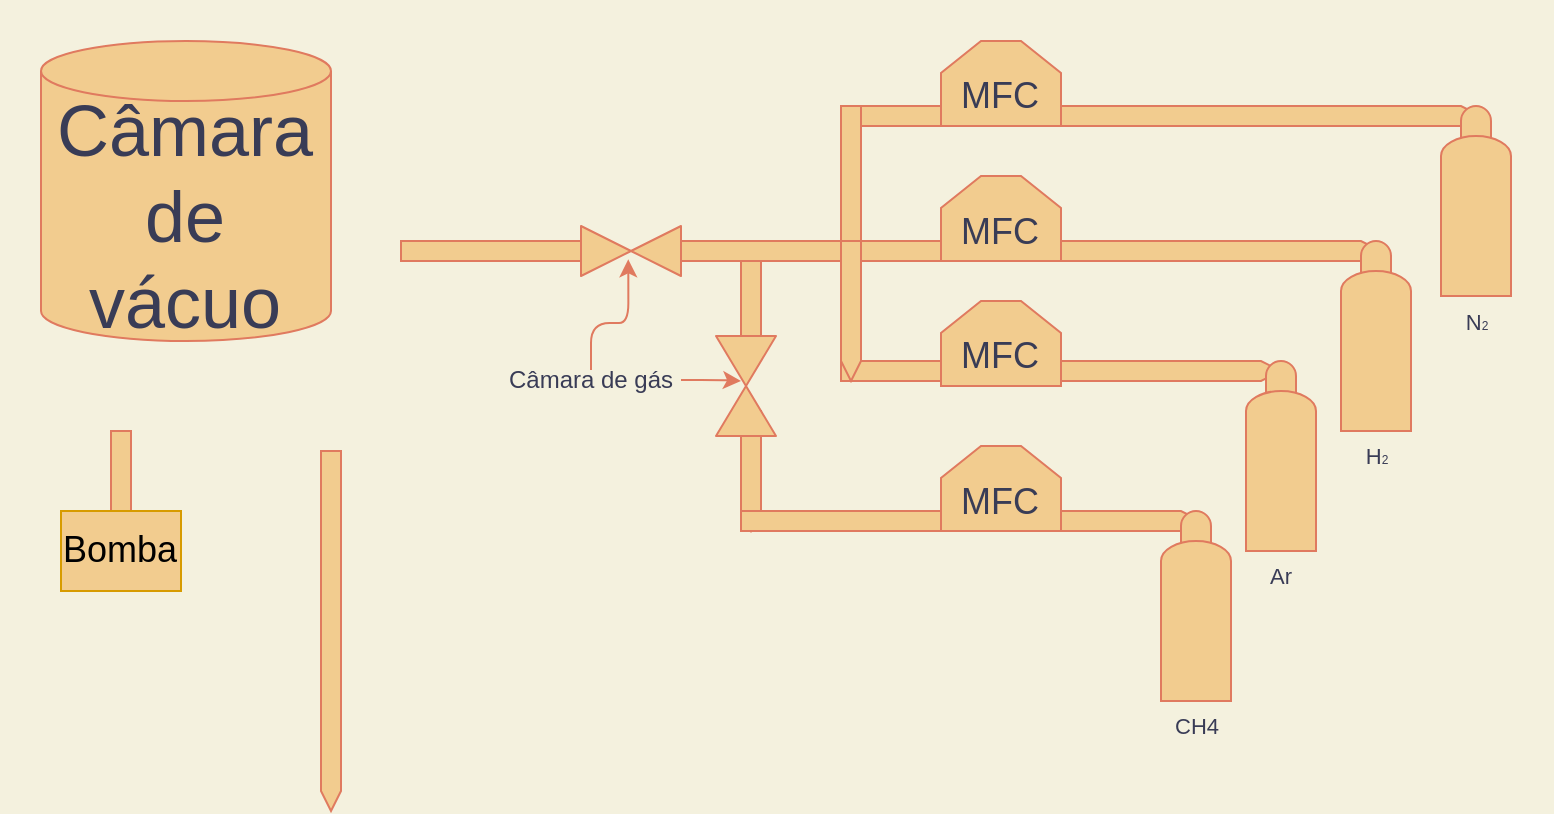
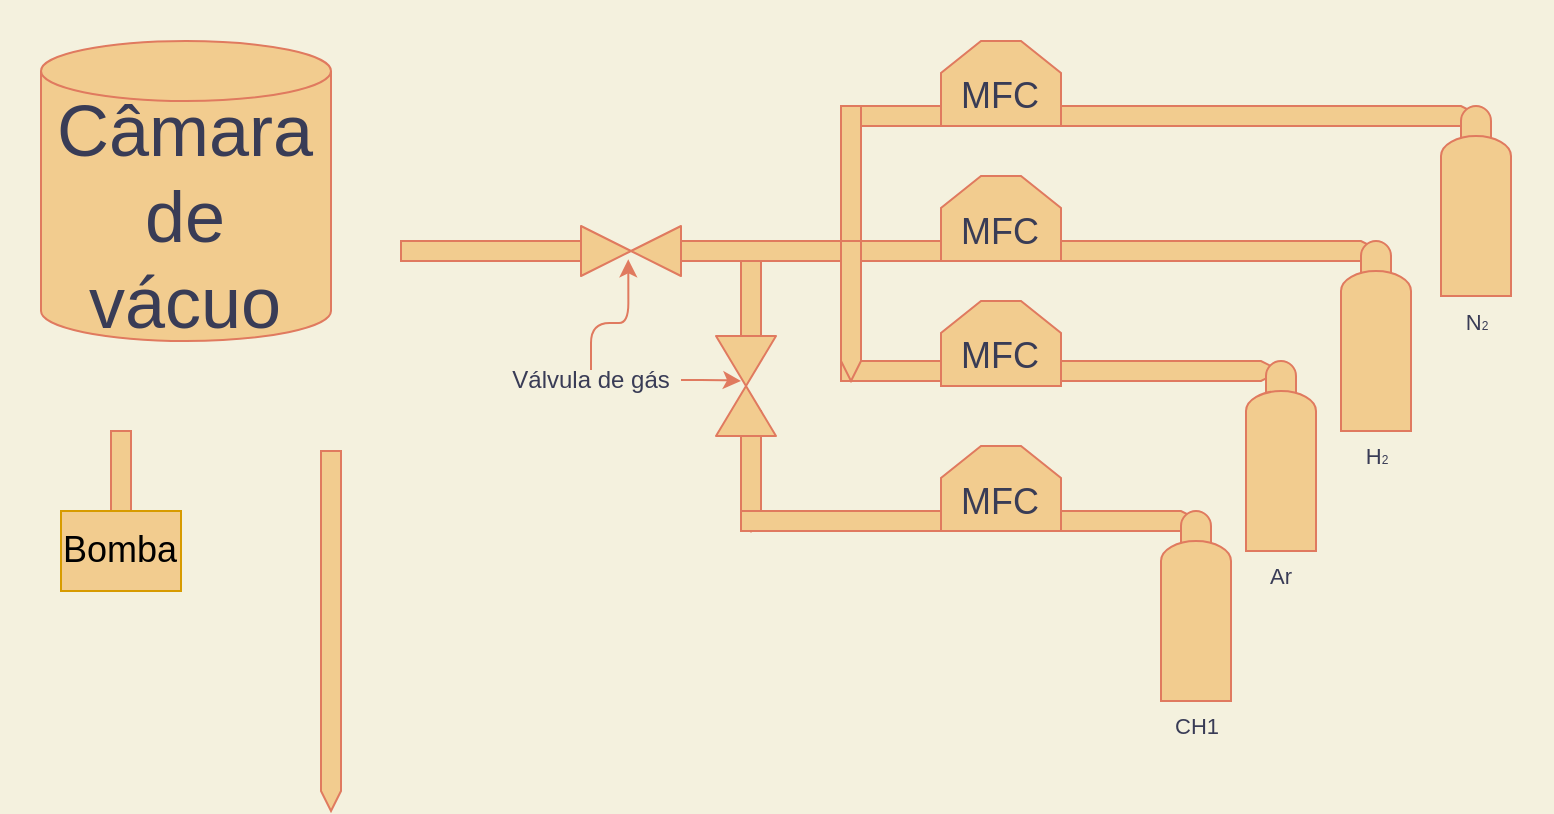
(592, 381) -> (592, 381)
(1198, 728) -> (1198, 728)
